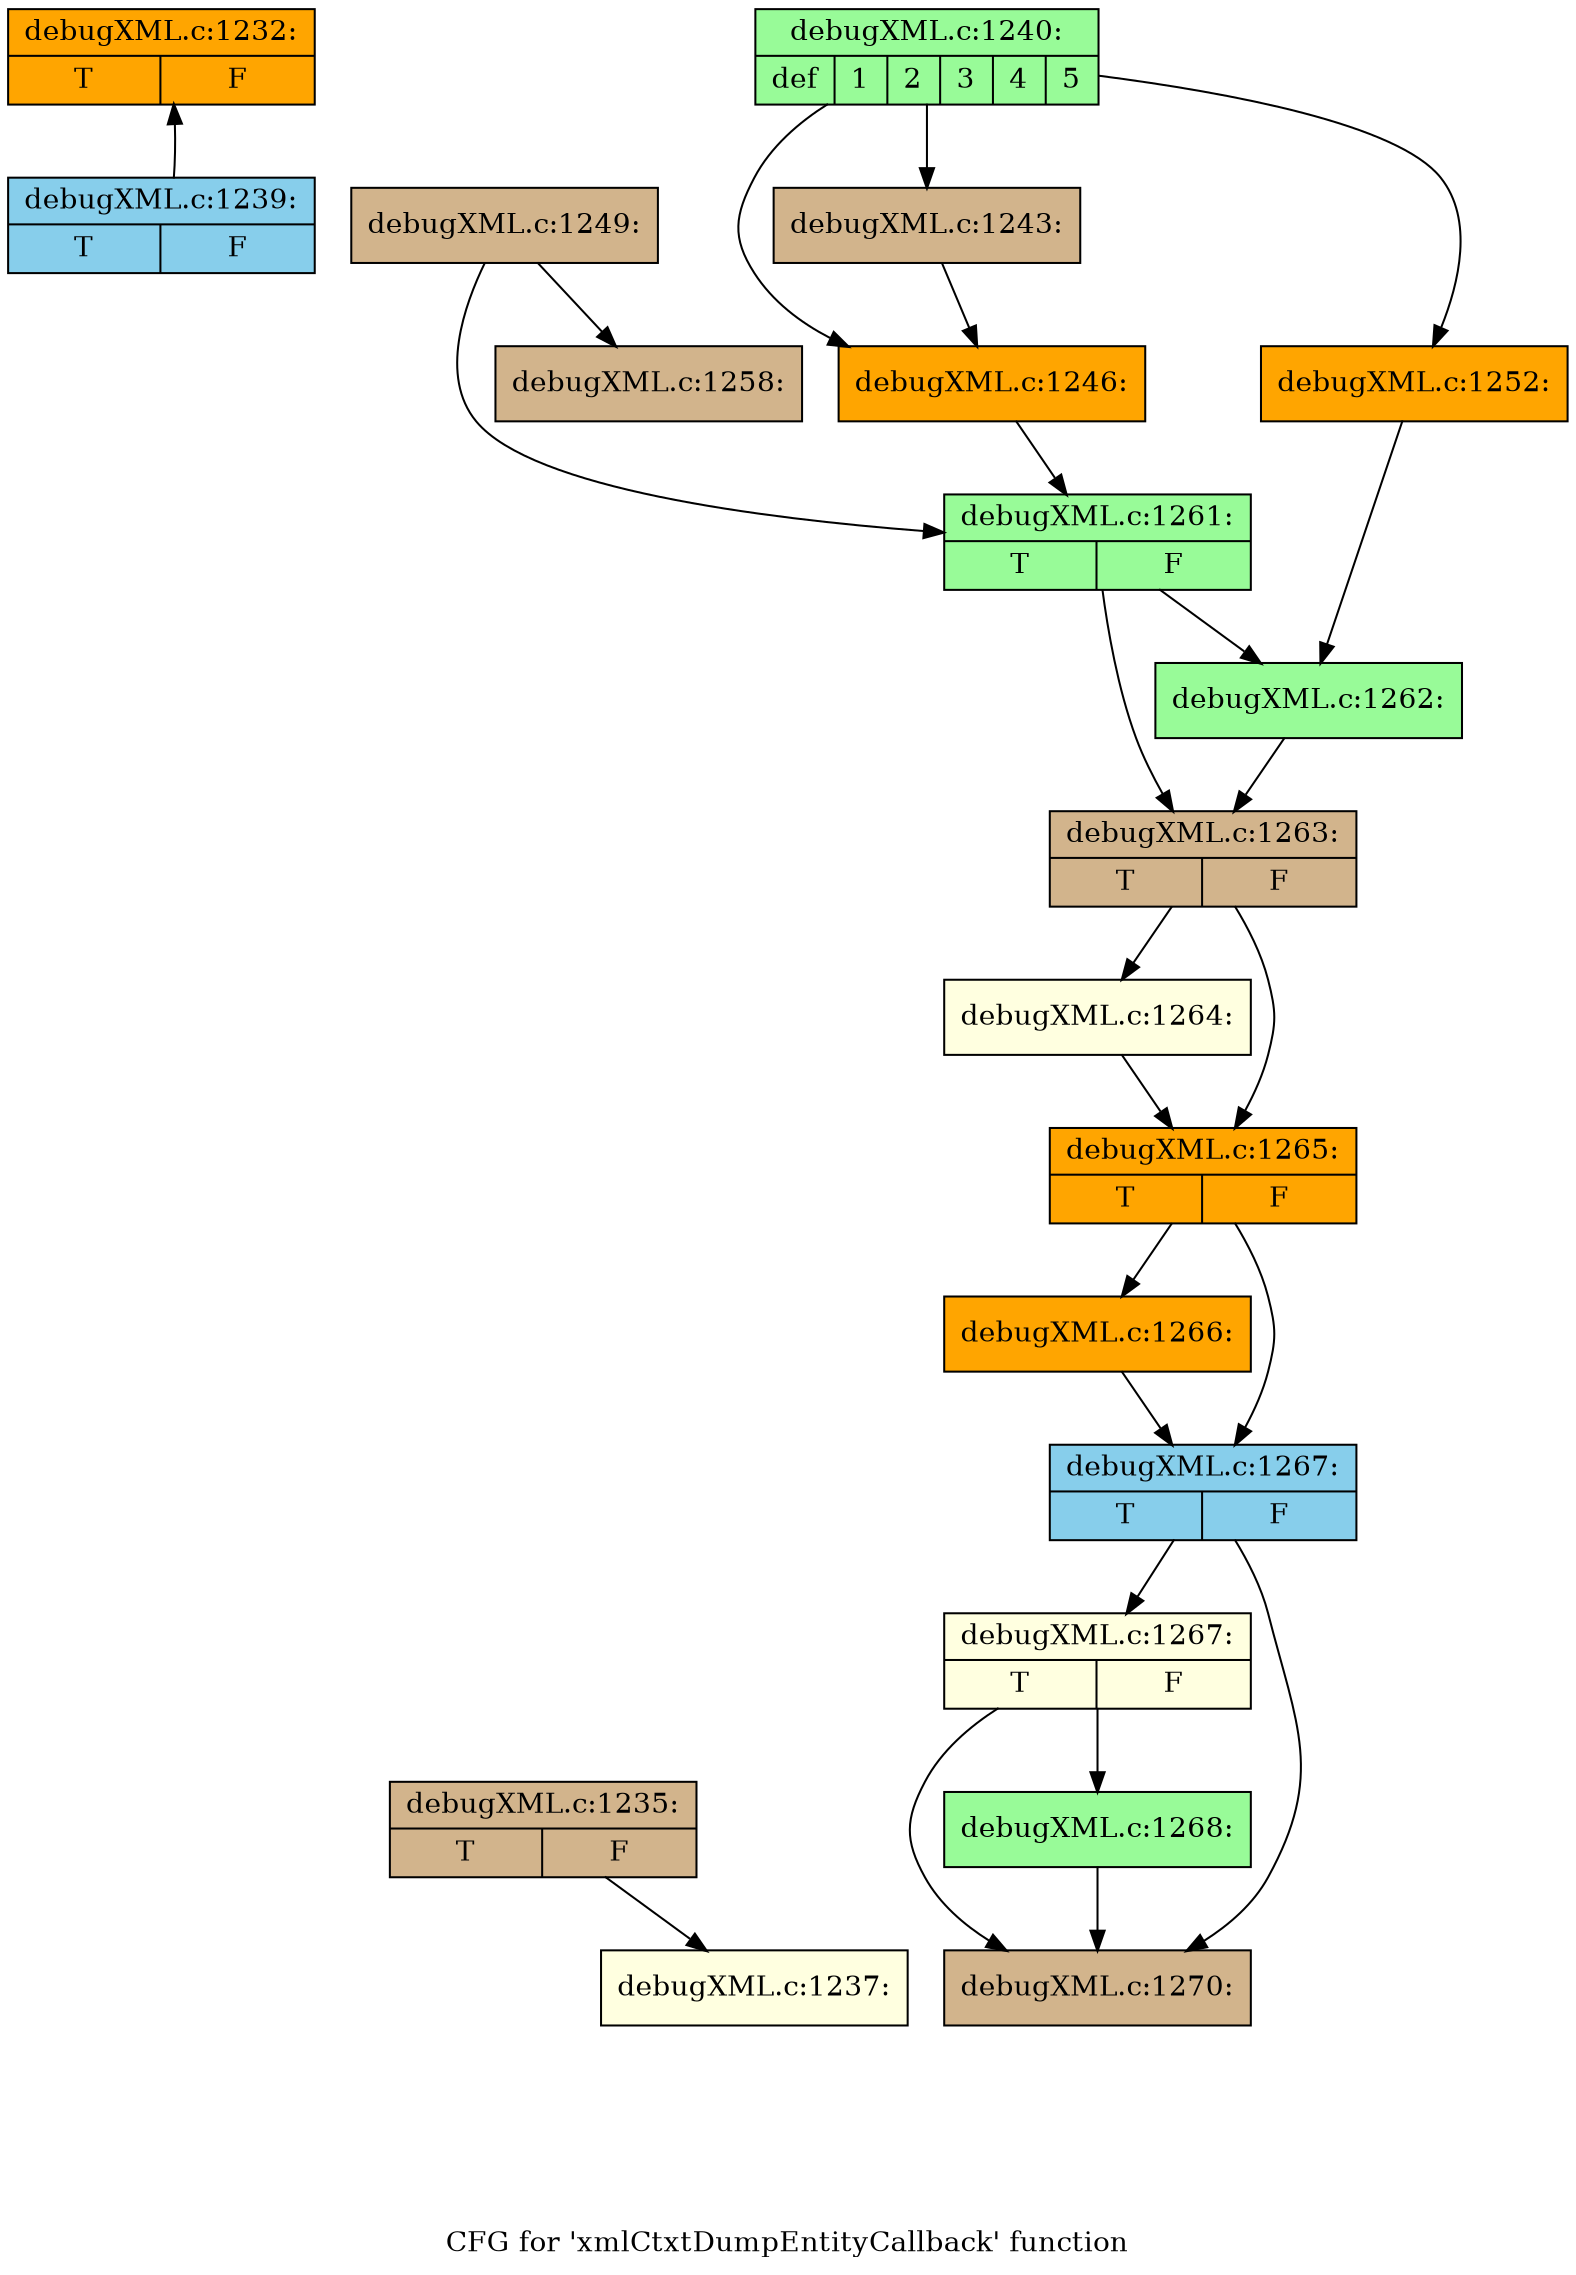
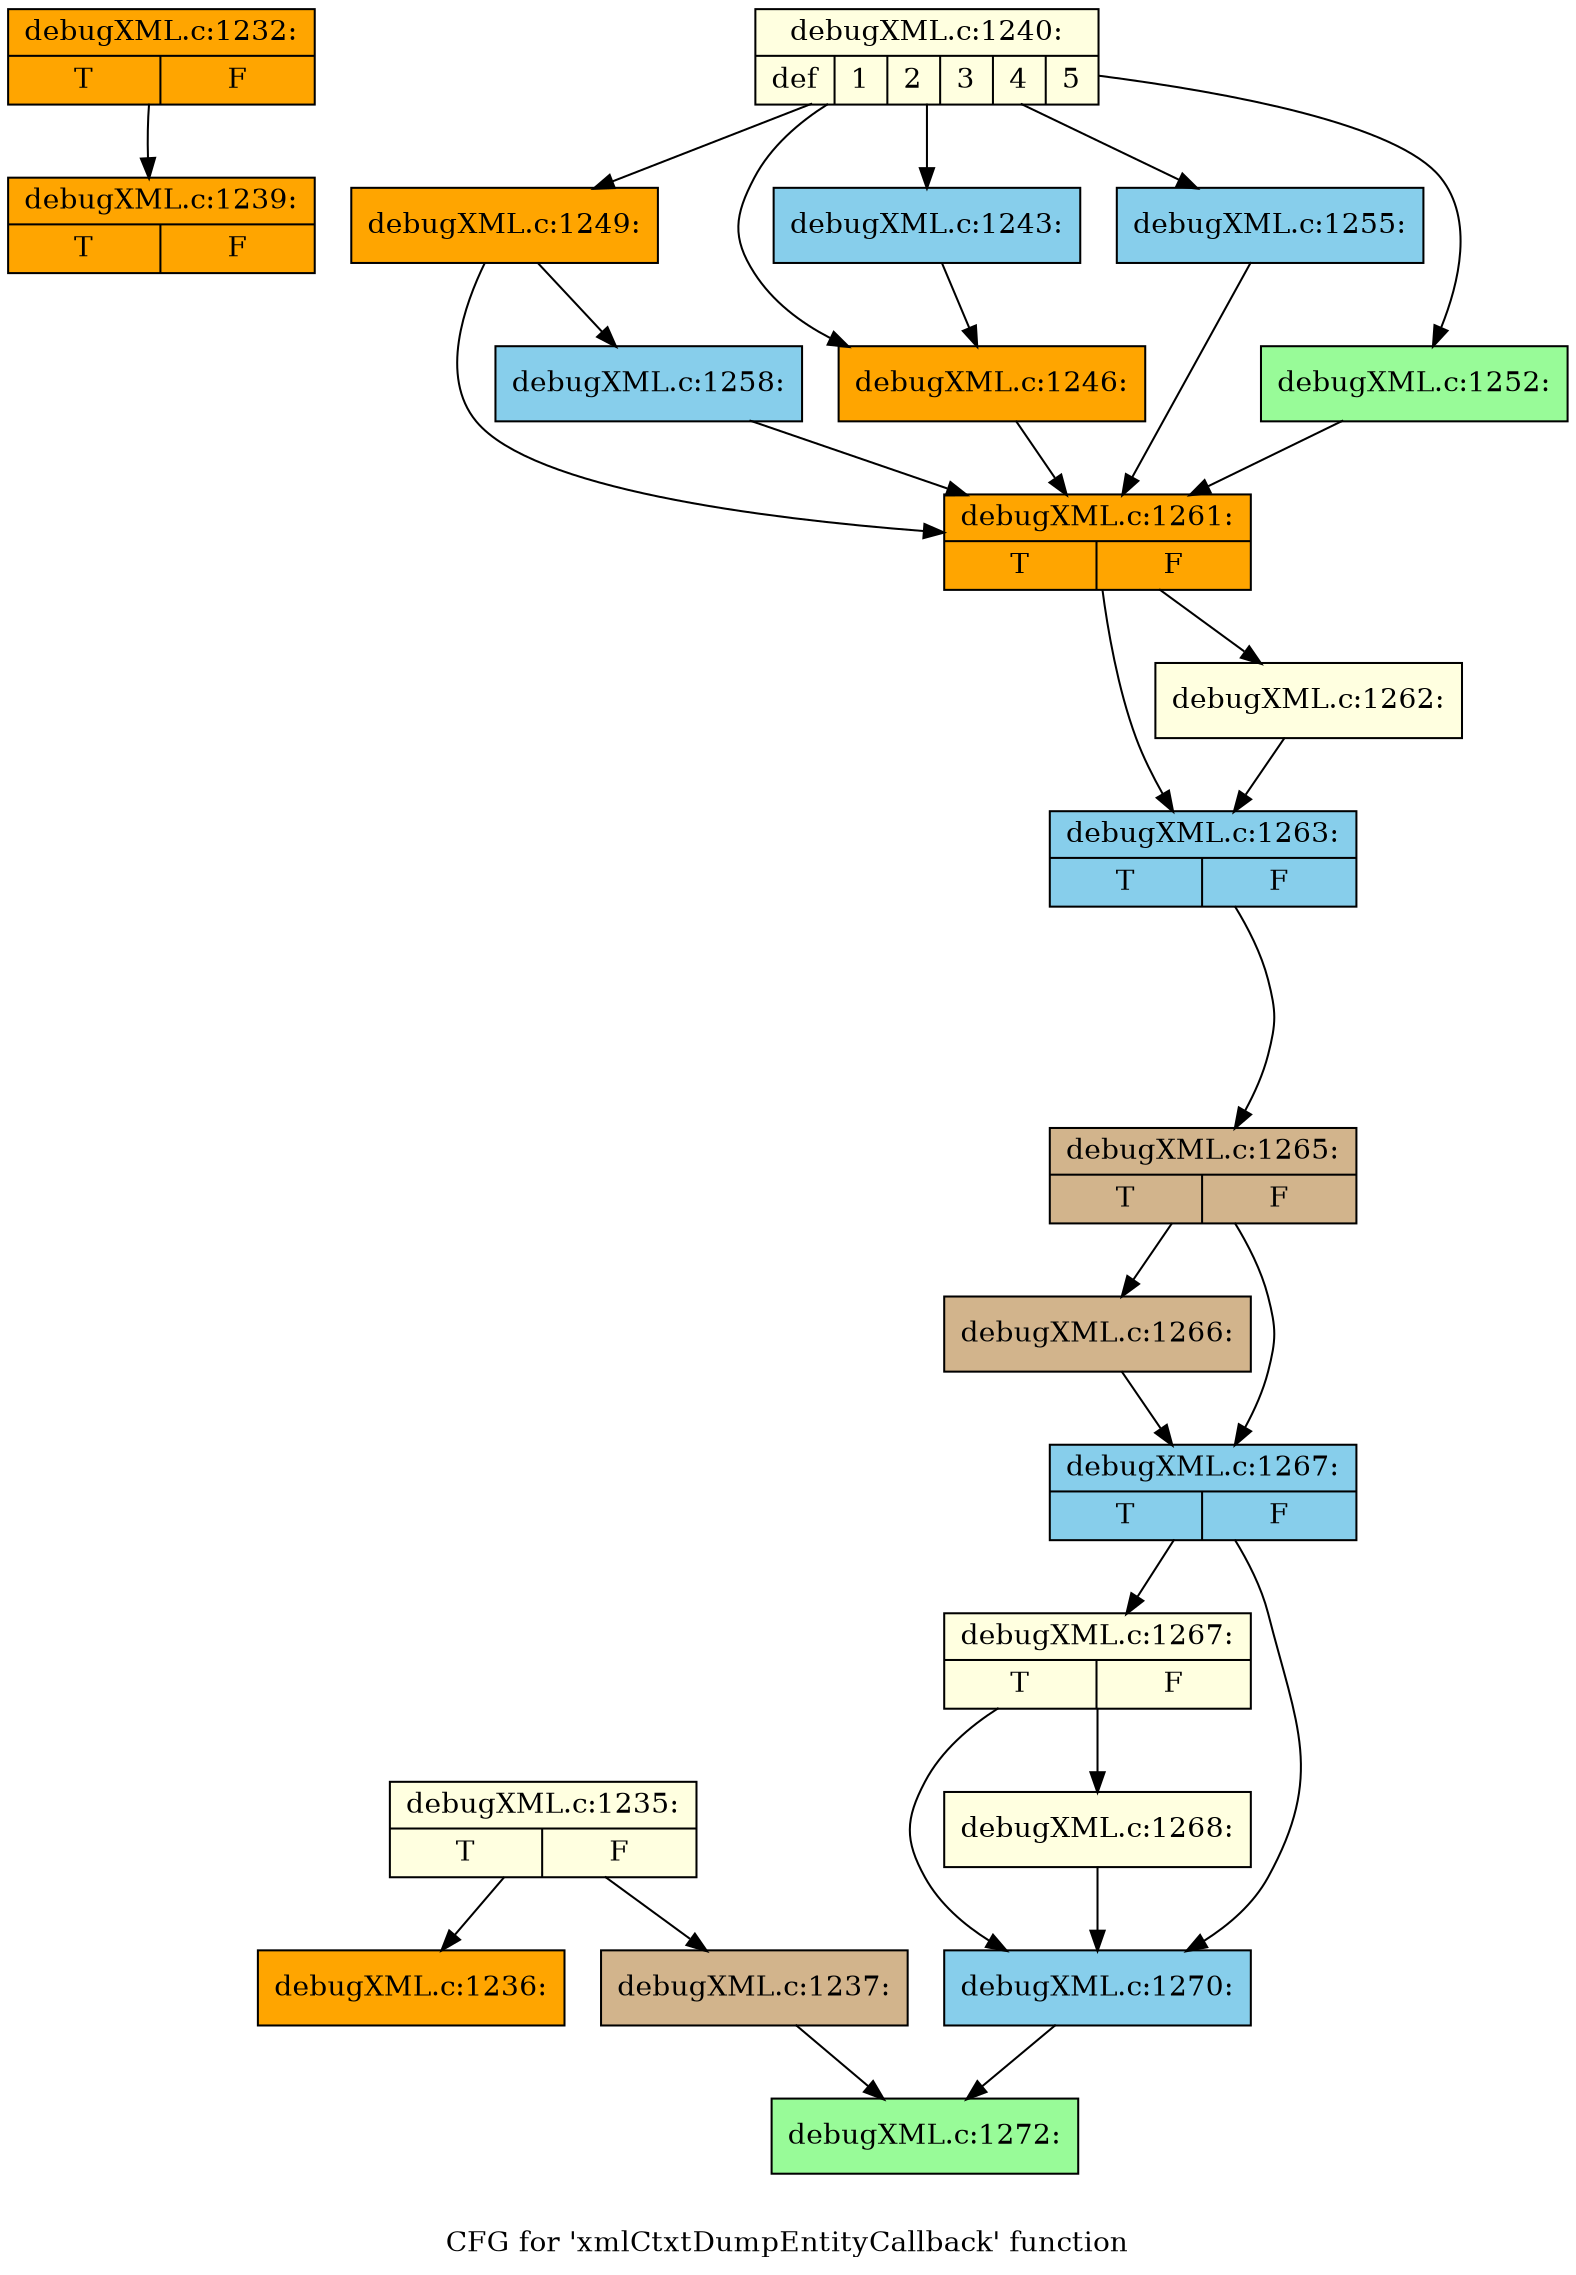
(927, 57) -> (927, 57)
none -> (712, 142)
(175, 151) -> (148, 131)
(161, 225) -> (161, 225)
(505, 225) -> (505, 225)
(927, 225) -> (927, 225)
none -> (1270, 225)
(649, 384) -> (649, 384)
(1414, 384) -> (1414, 384)
none -> (848, 454)
(1365, 532) -> (1276, 453)
(1098, 542) -> (1098, 542)
(1309, 701) -> (1309, 701)
(1203, 859) -> (1203, 859)
(1098, 1017) -> none
(1203, 1176) -> (1203, 1176)
(1098, 1334) -> (1098, 1334)
(543, 1830) -> (543, 1830)
(1098, 1830) -> (1098, 1830)
none -> (411, 1988)
(754, 1988) -> (754, 1988)
(1098, 1988) -> (1098, 1988)
none -> (925, 2136)
